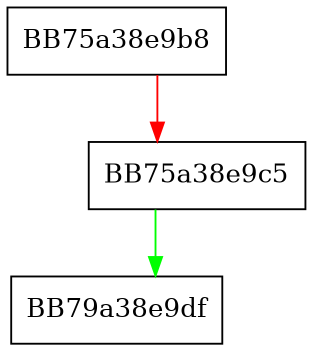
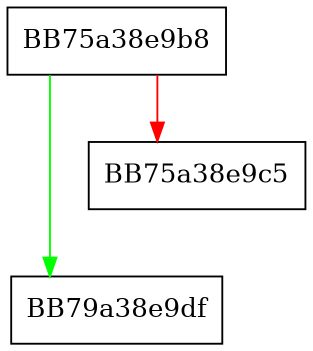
(156, 233) -> (50, 166)
